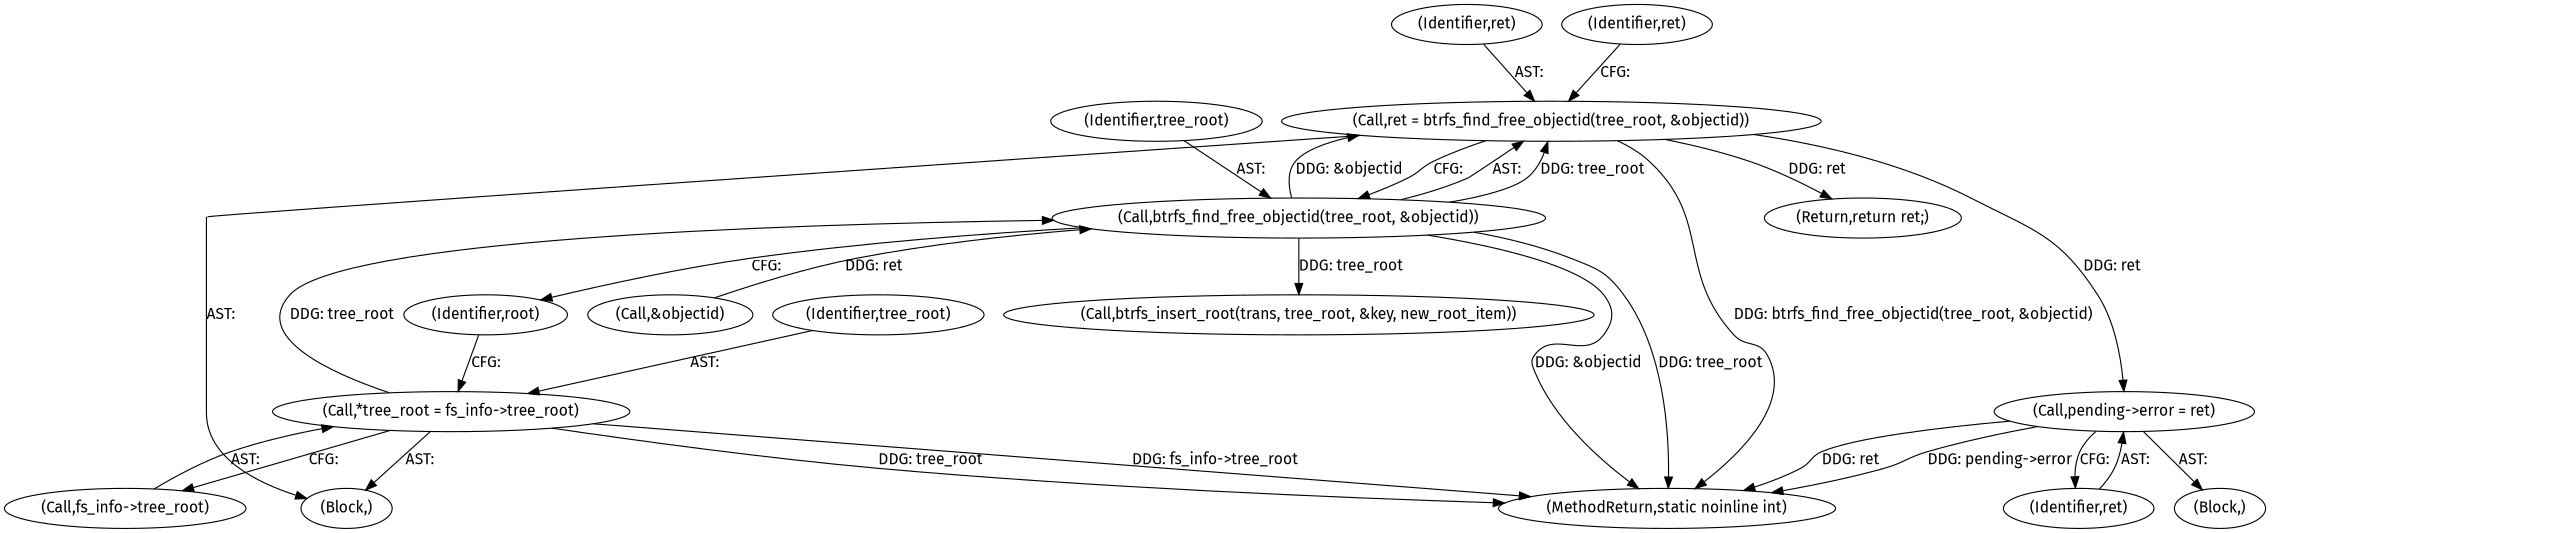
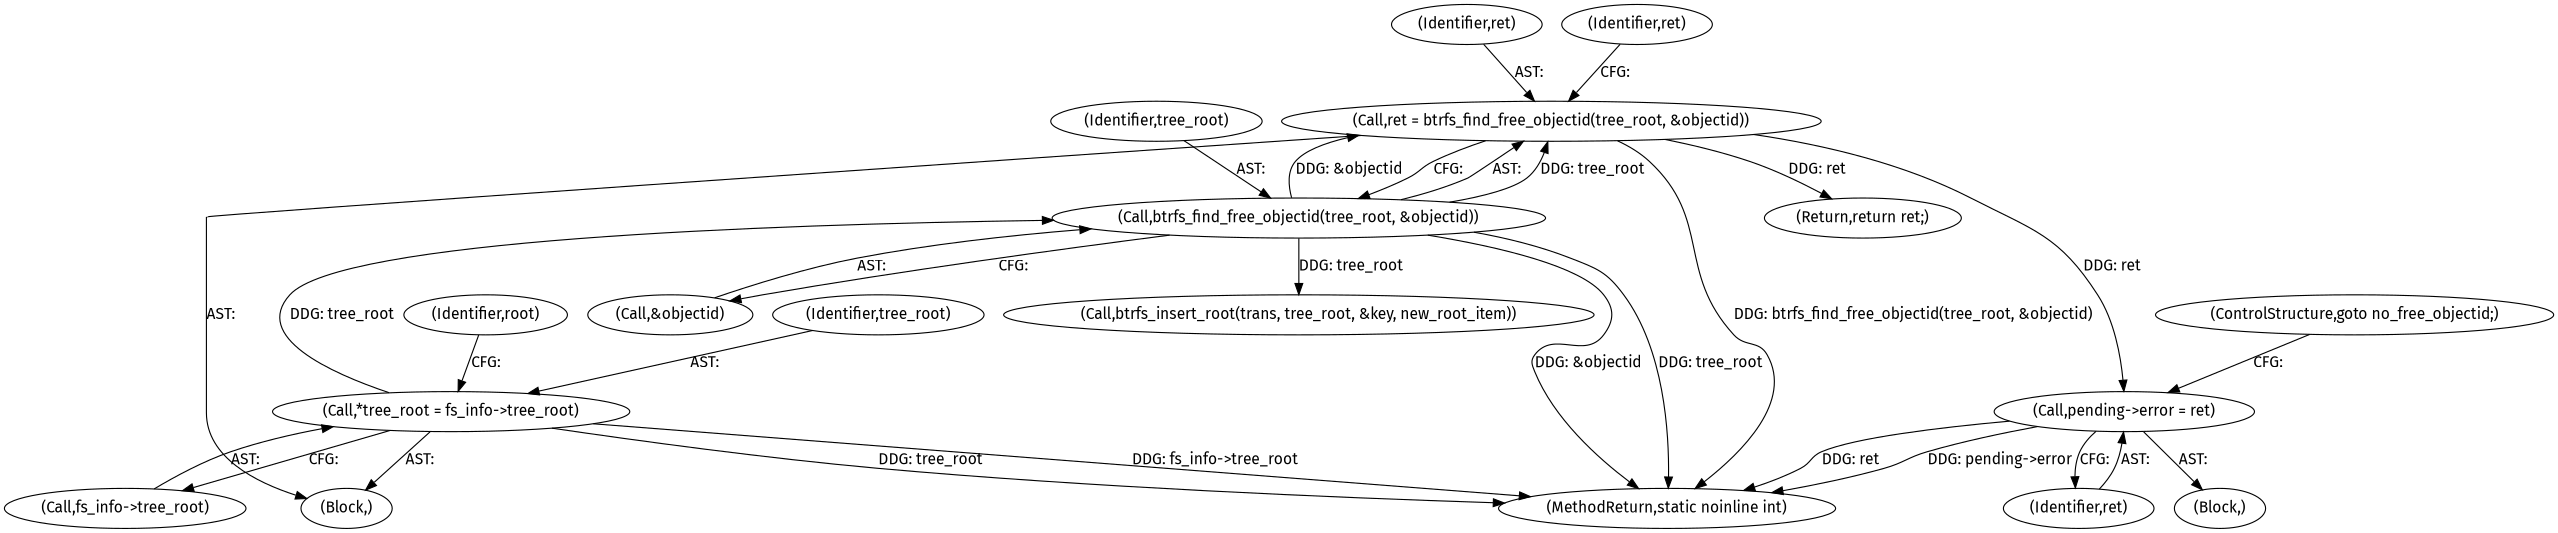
(816, 250) -> (955, 264)
(874, 266) -> (874, 266)
none -> (2355, 315)
